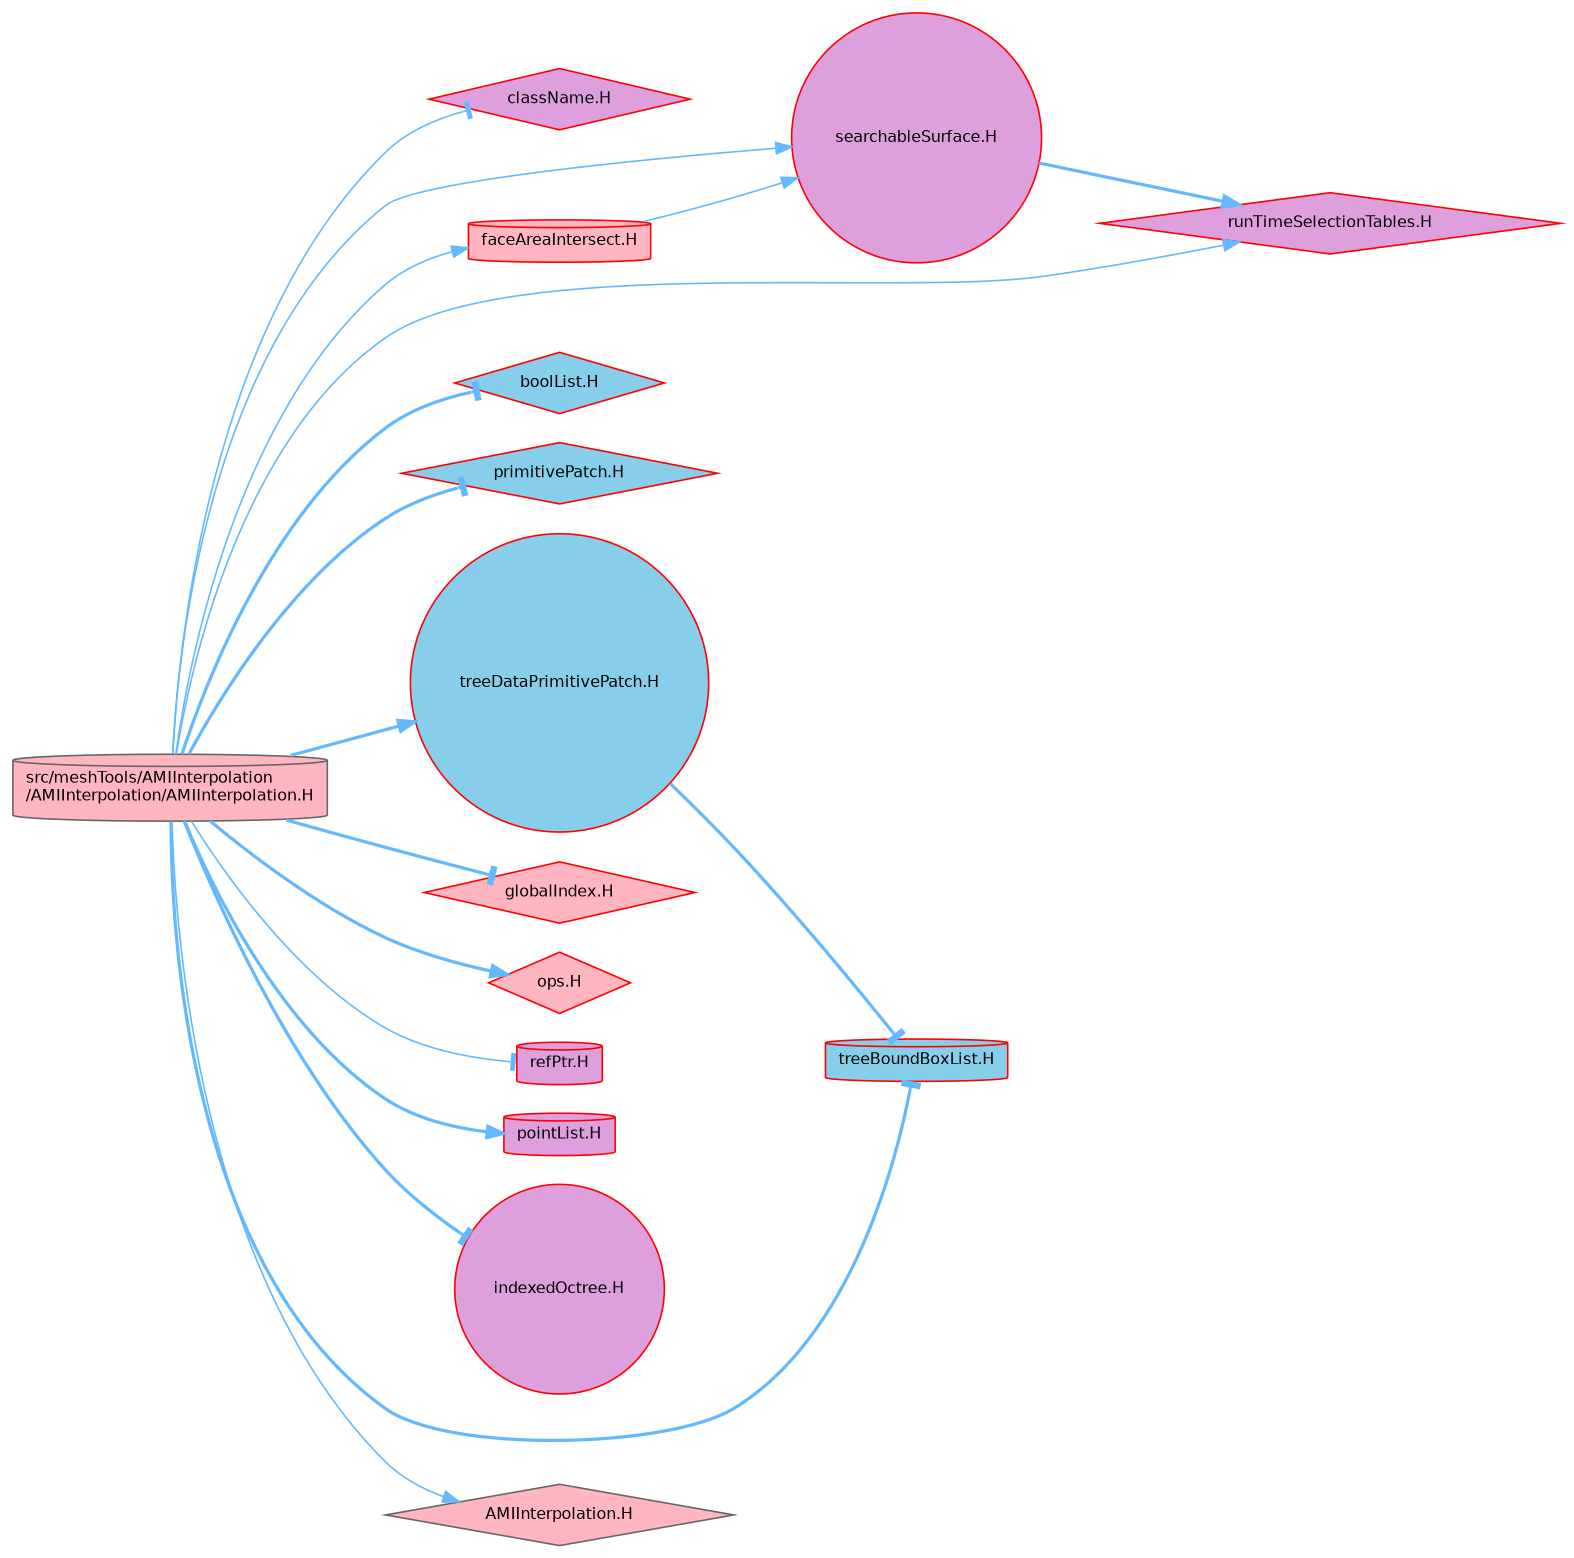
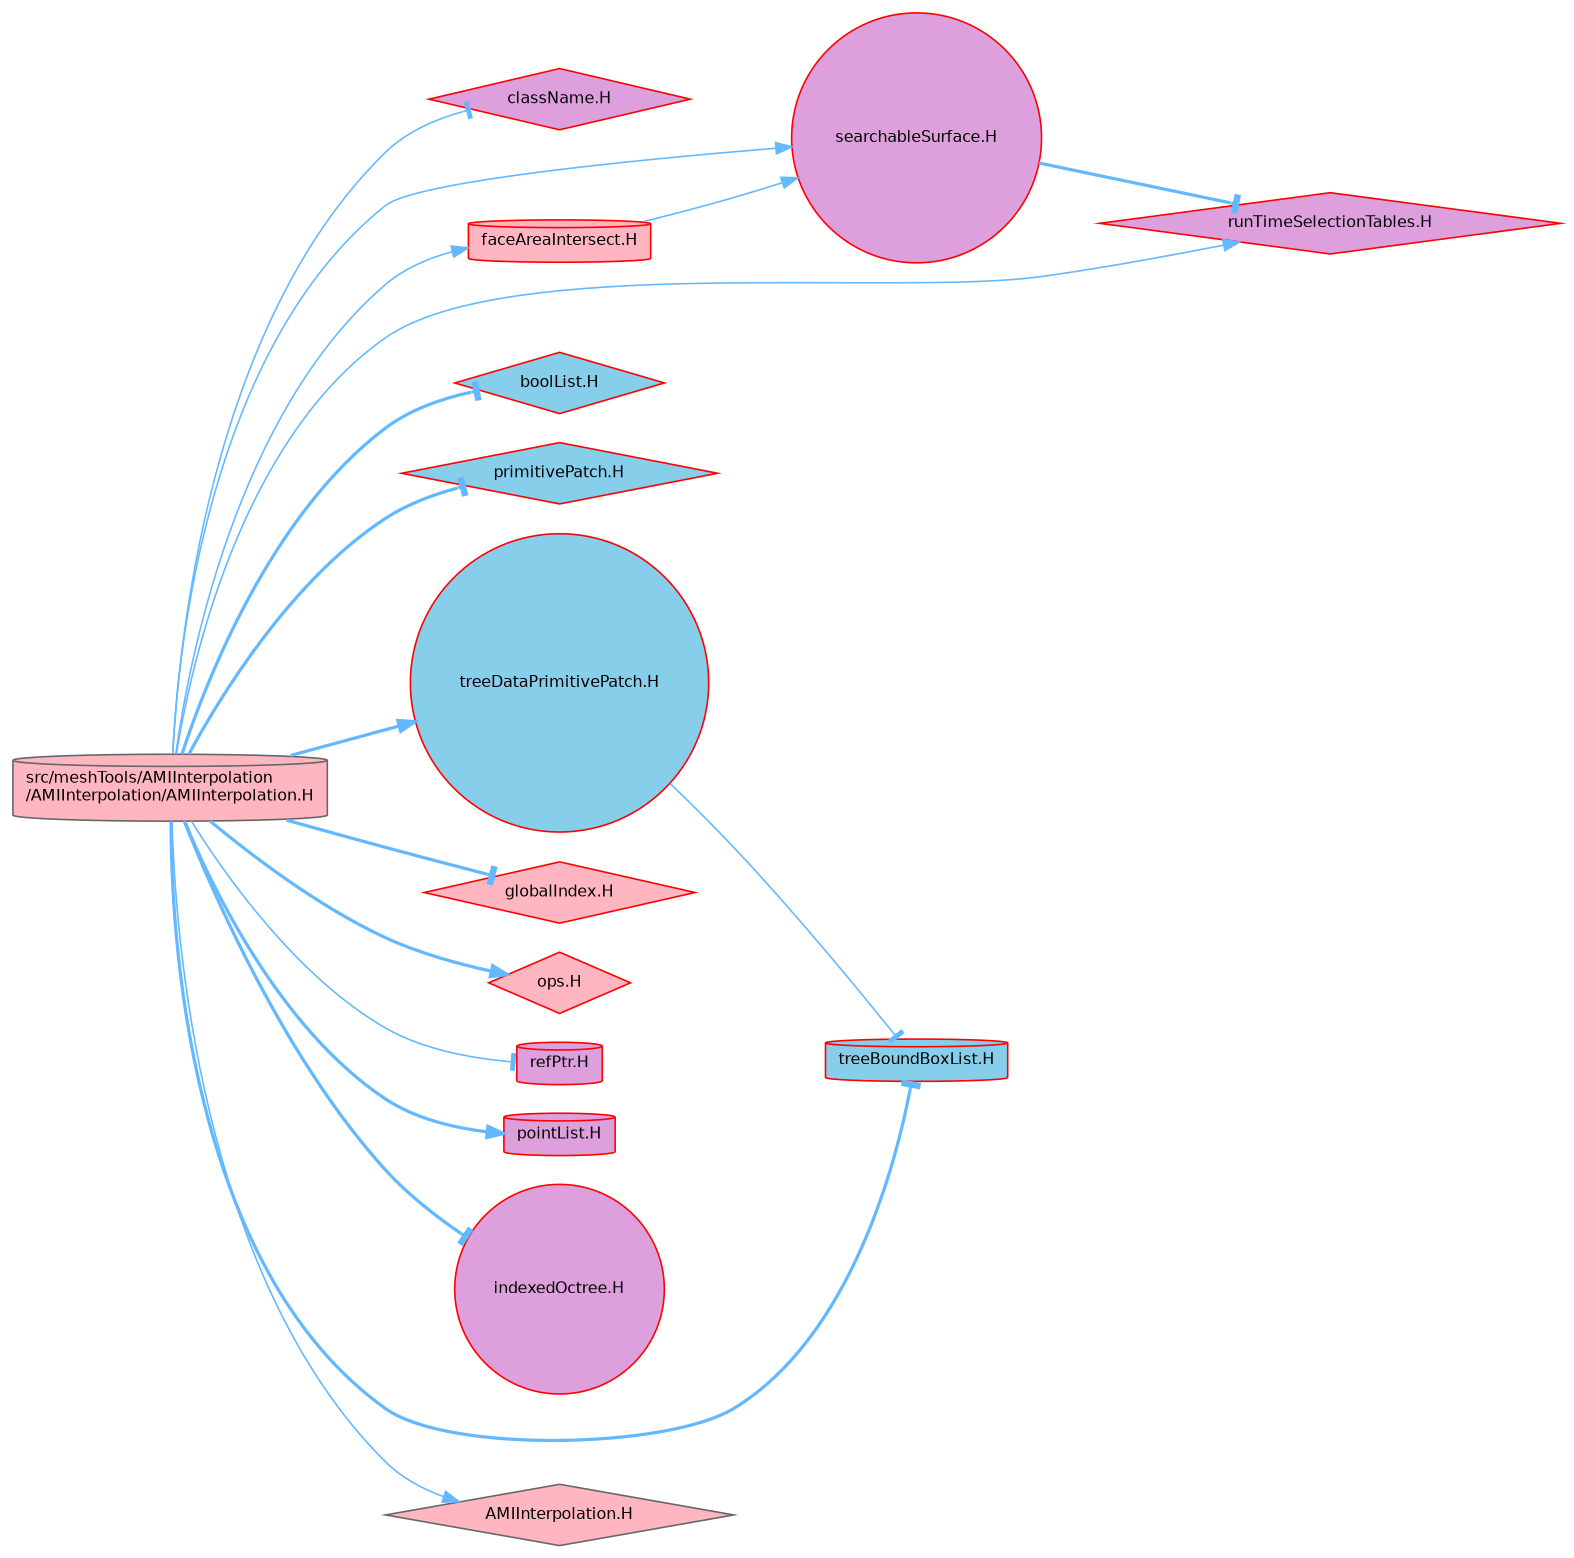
(1135, 183) -> (1135, 183)
(786, 905) -> (786, 905)
